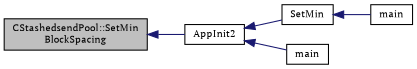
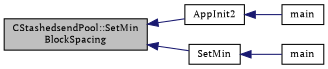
(268, 23) -> (173, 48)
